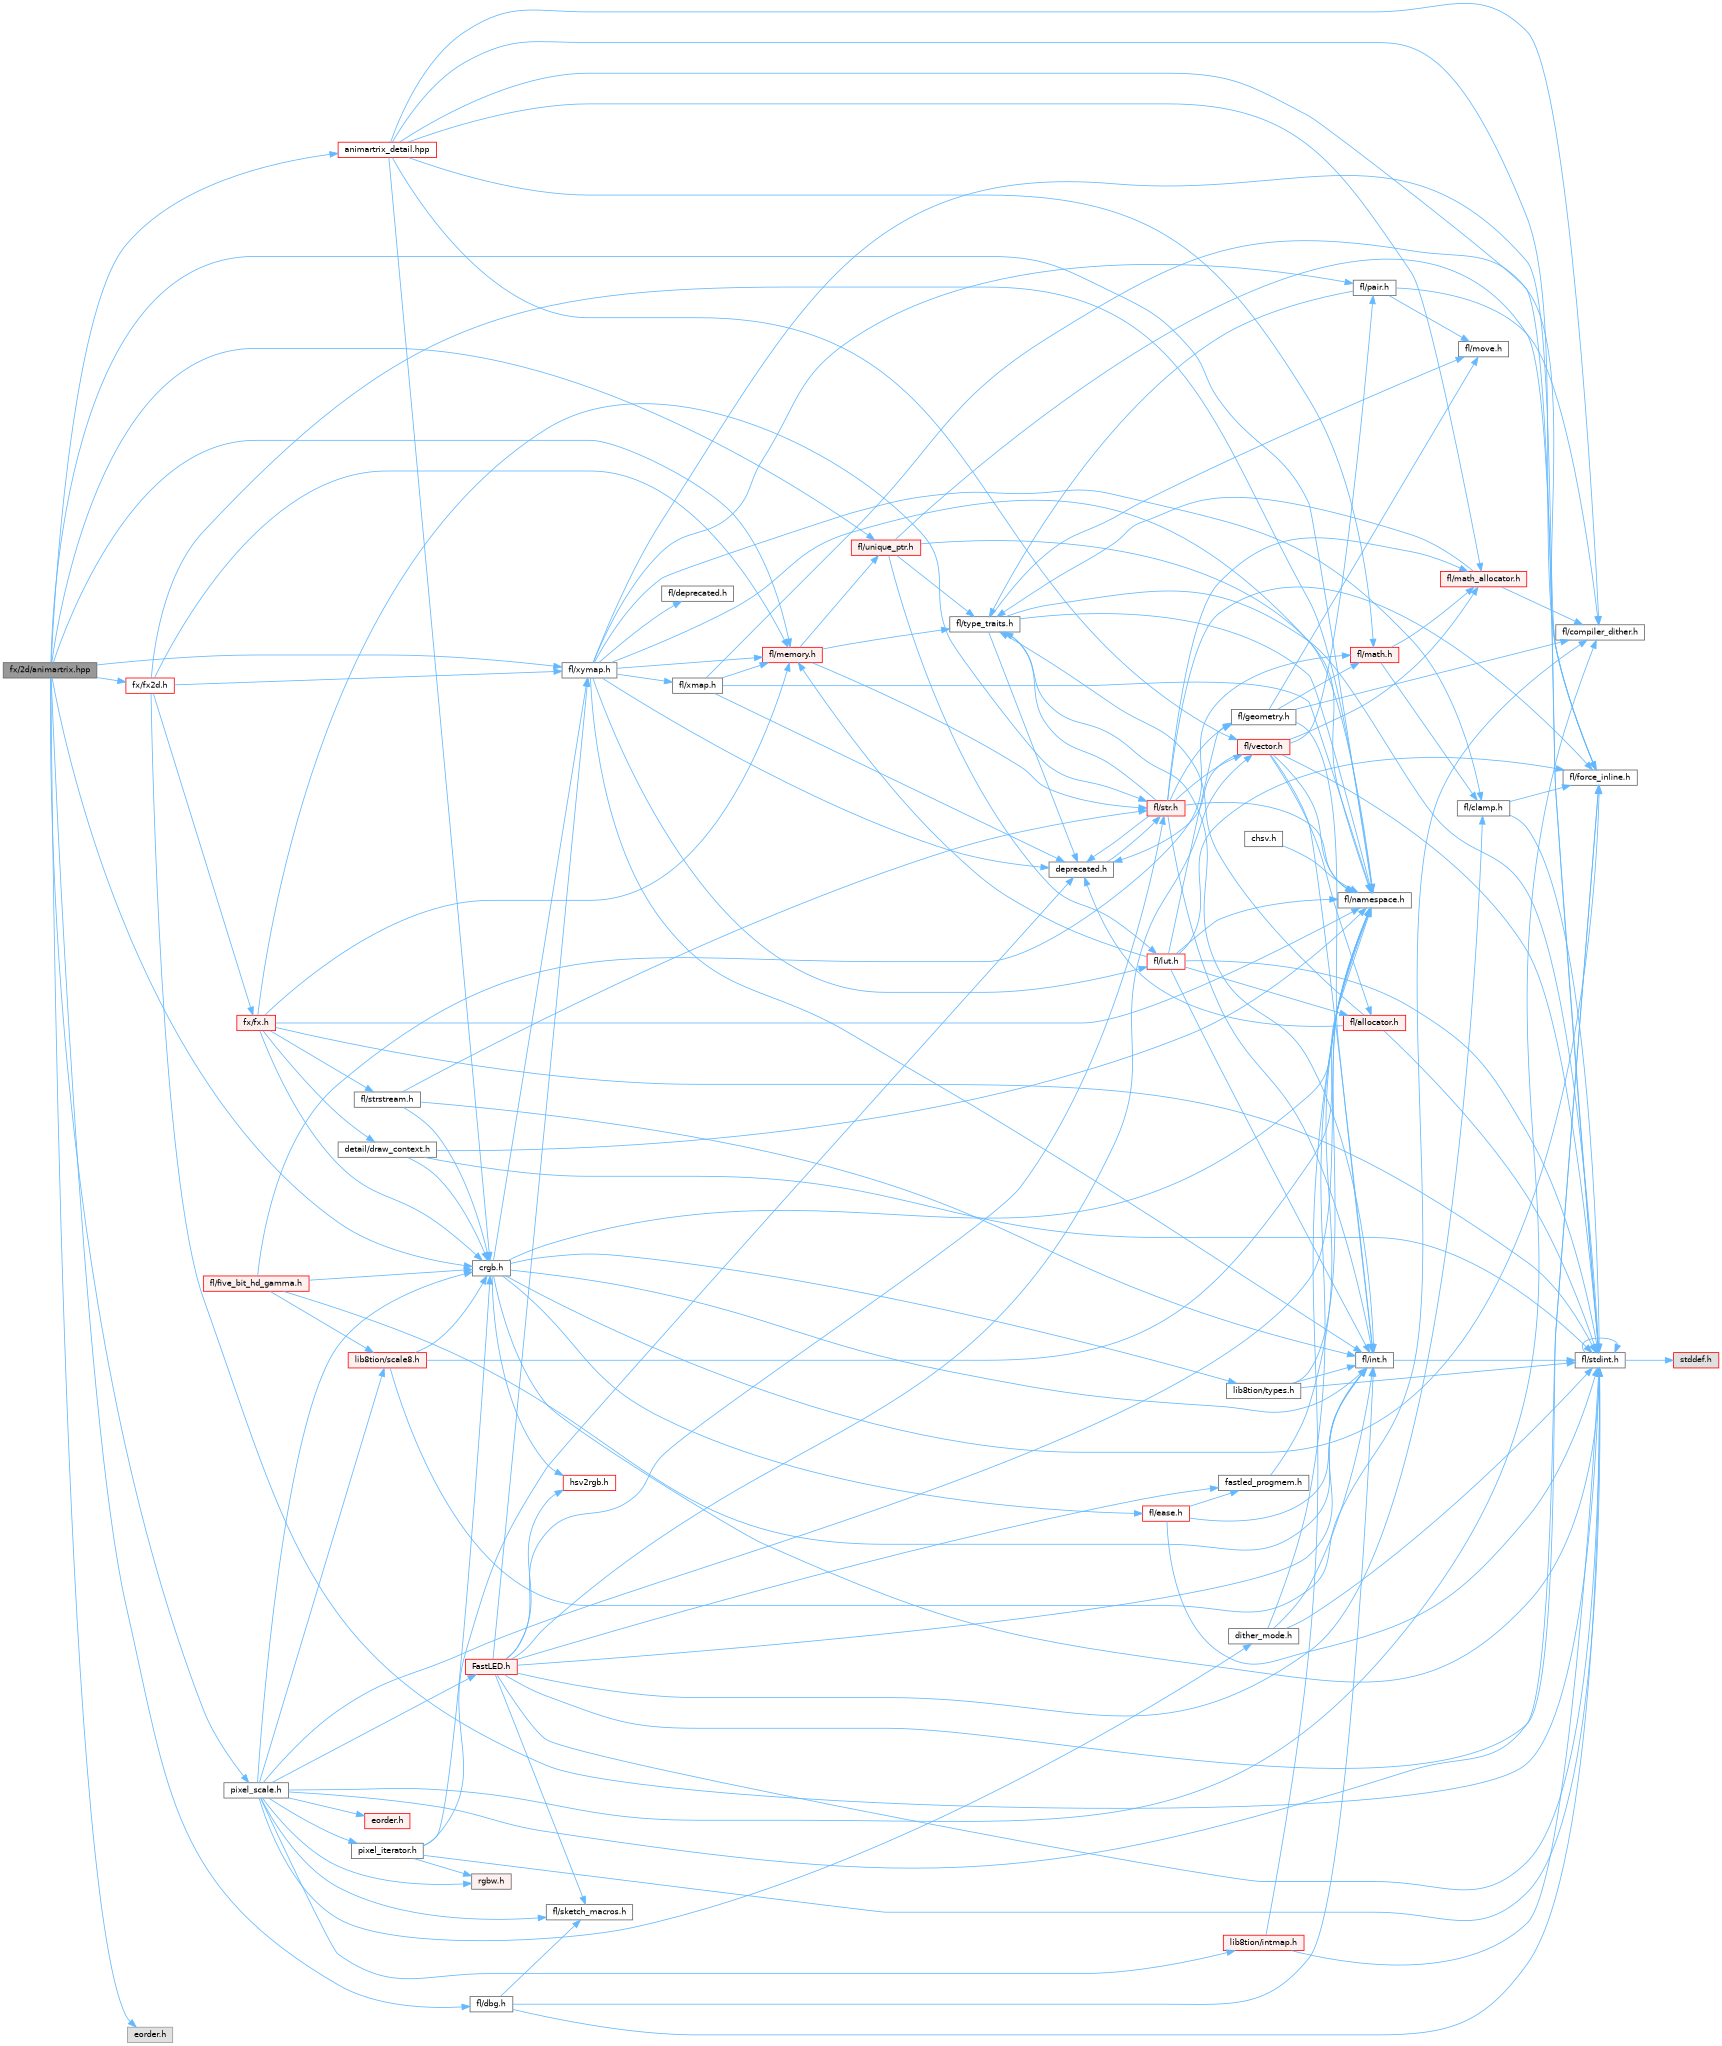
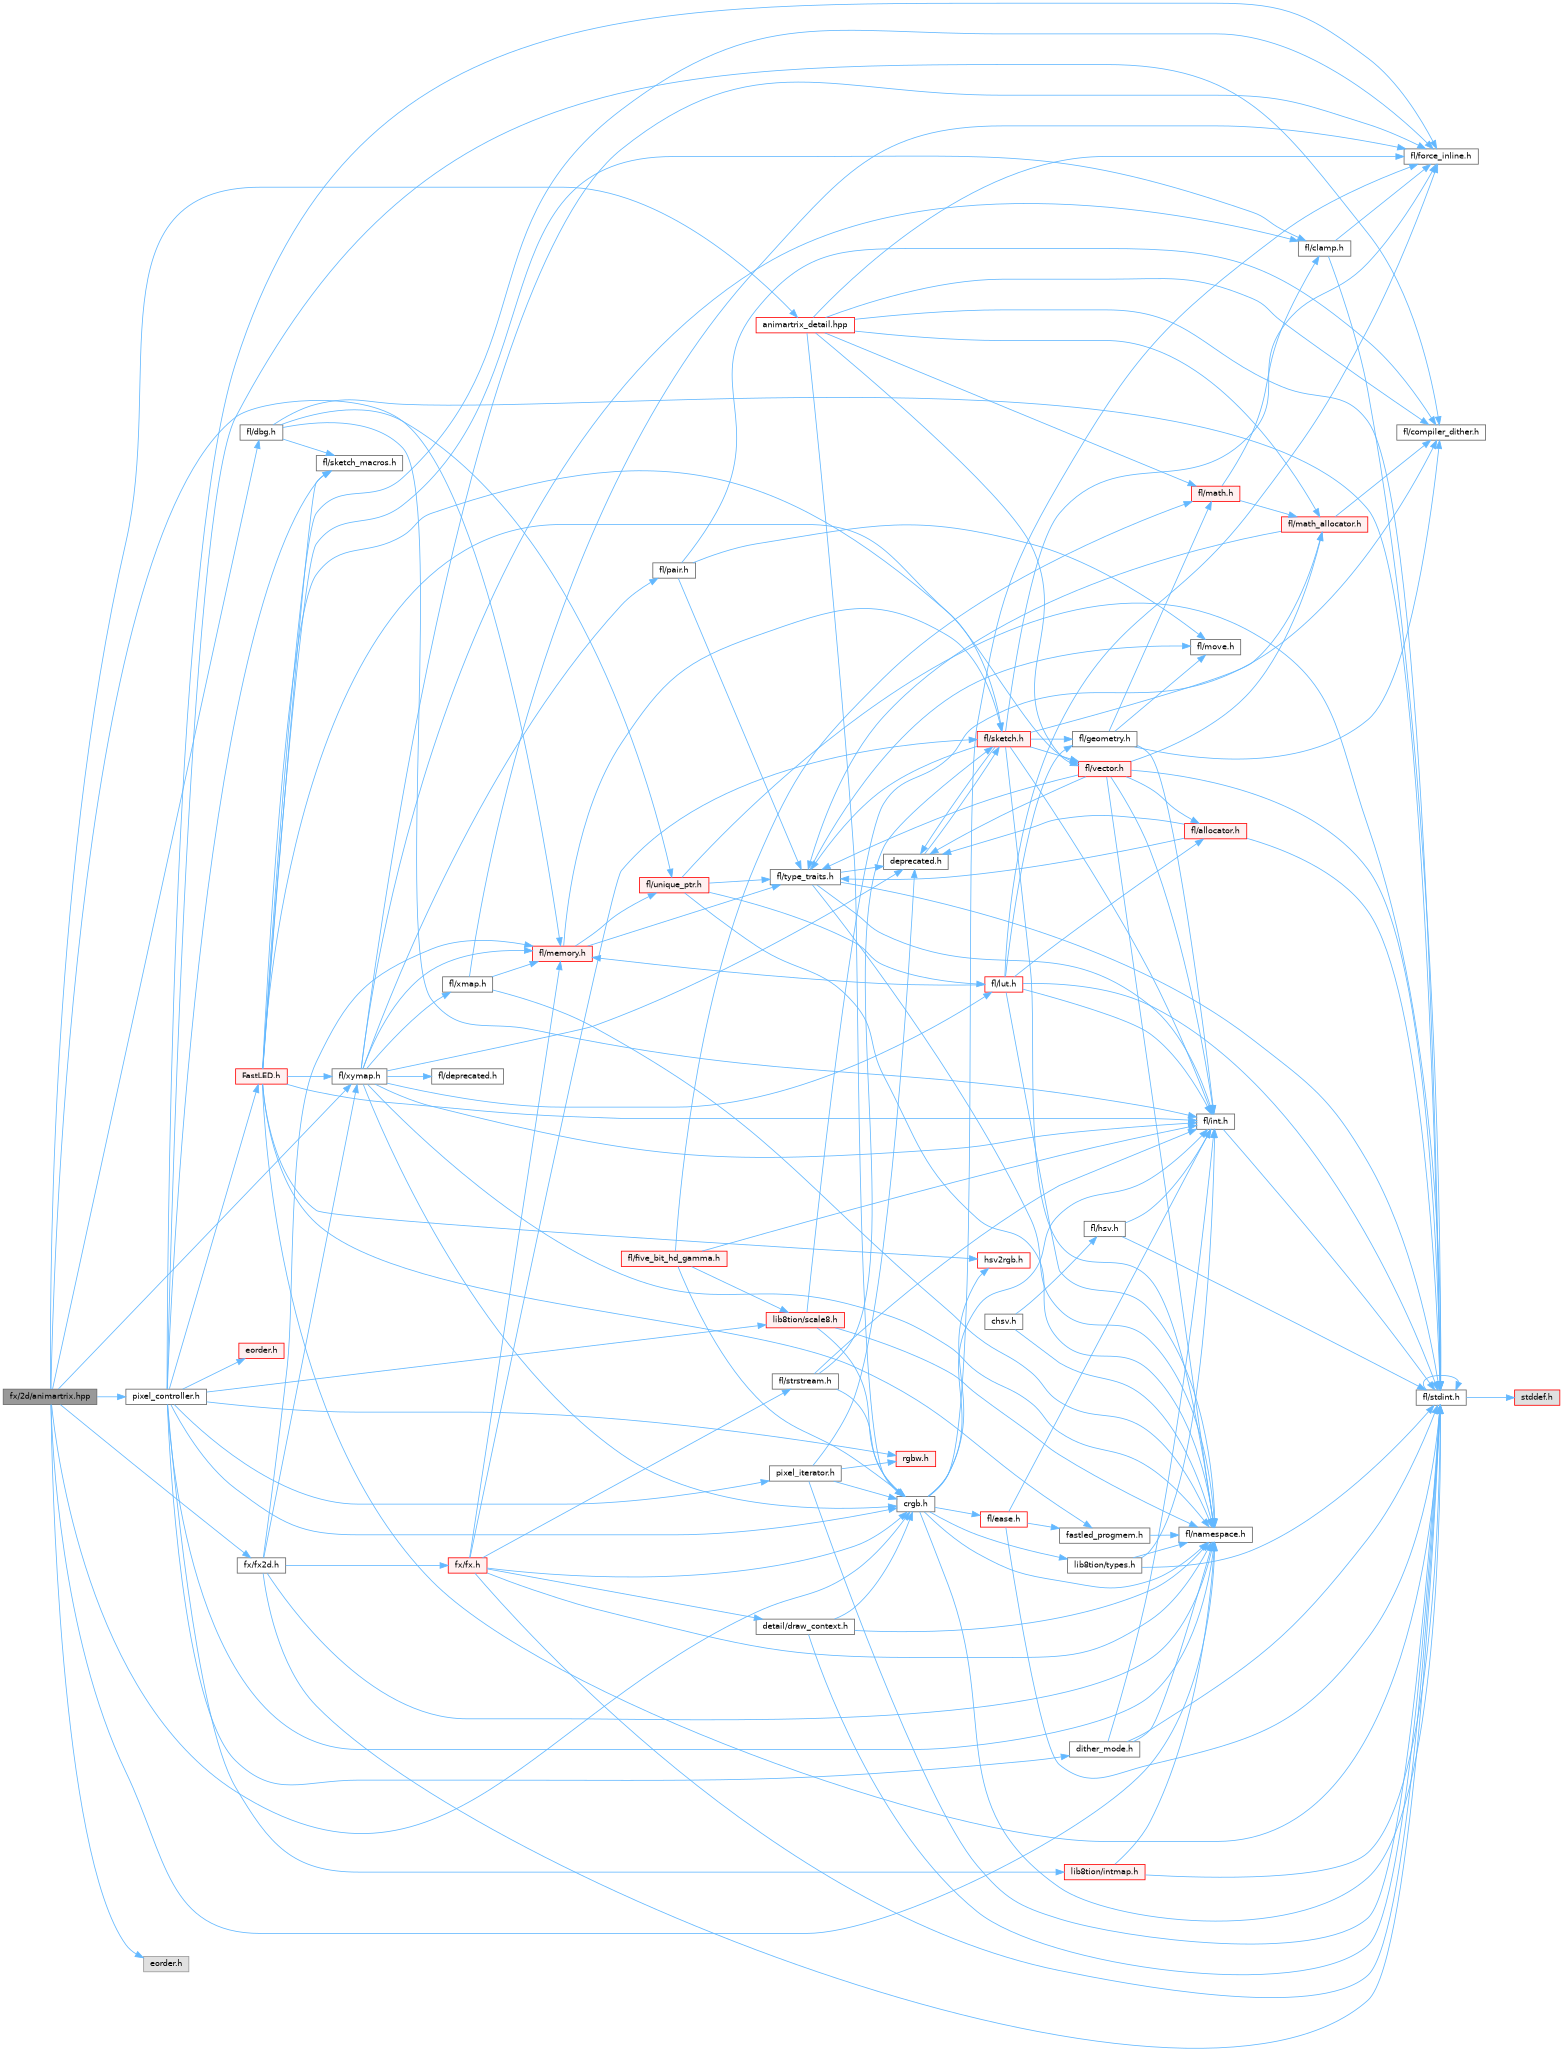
(381, 348) -> (545, 565)
(1349, 531) -> (933, 820)
(150, 686) -> (261, 1565)
(894, 780) -> none
(1166, 808) -> (1004, 739)
(537, 988) -> (554, 1395)
none -> (1105, 1229)
(256, 1790) -> (166, 1397)
(491, 1882) -> (916, 1459)
